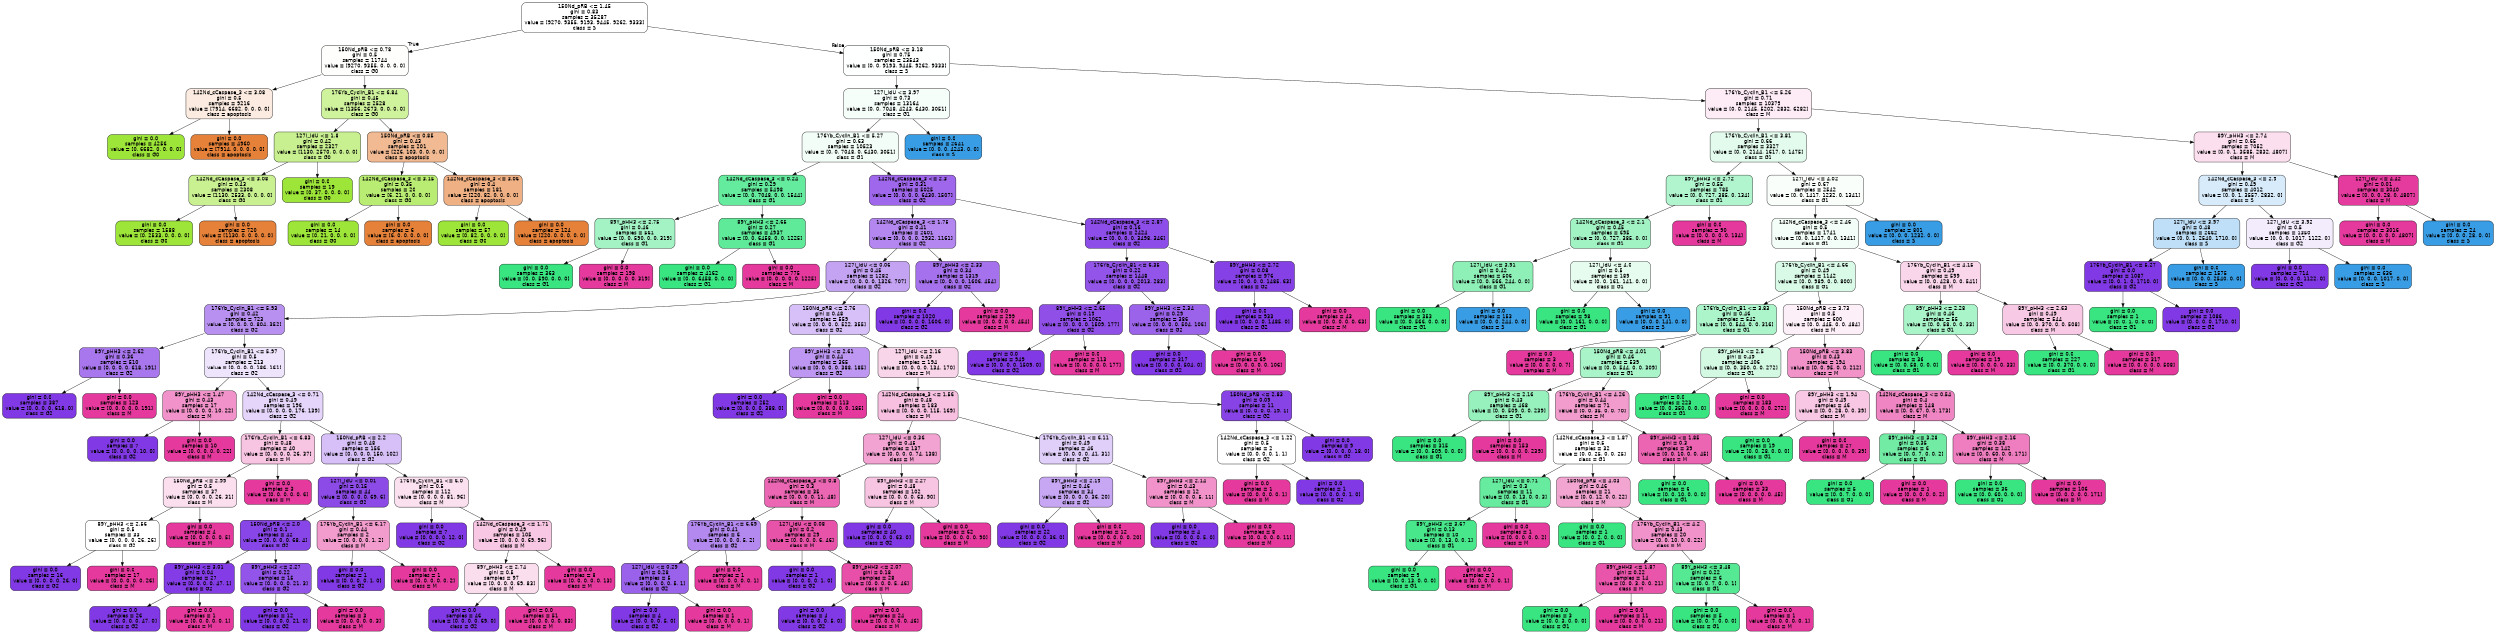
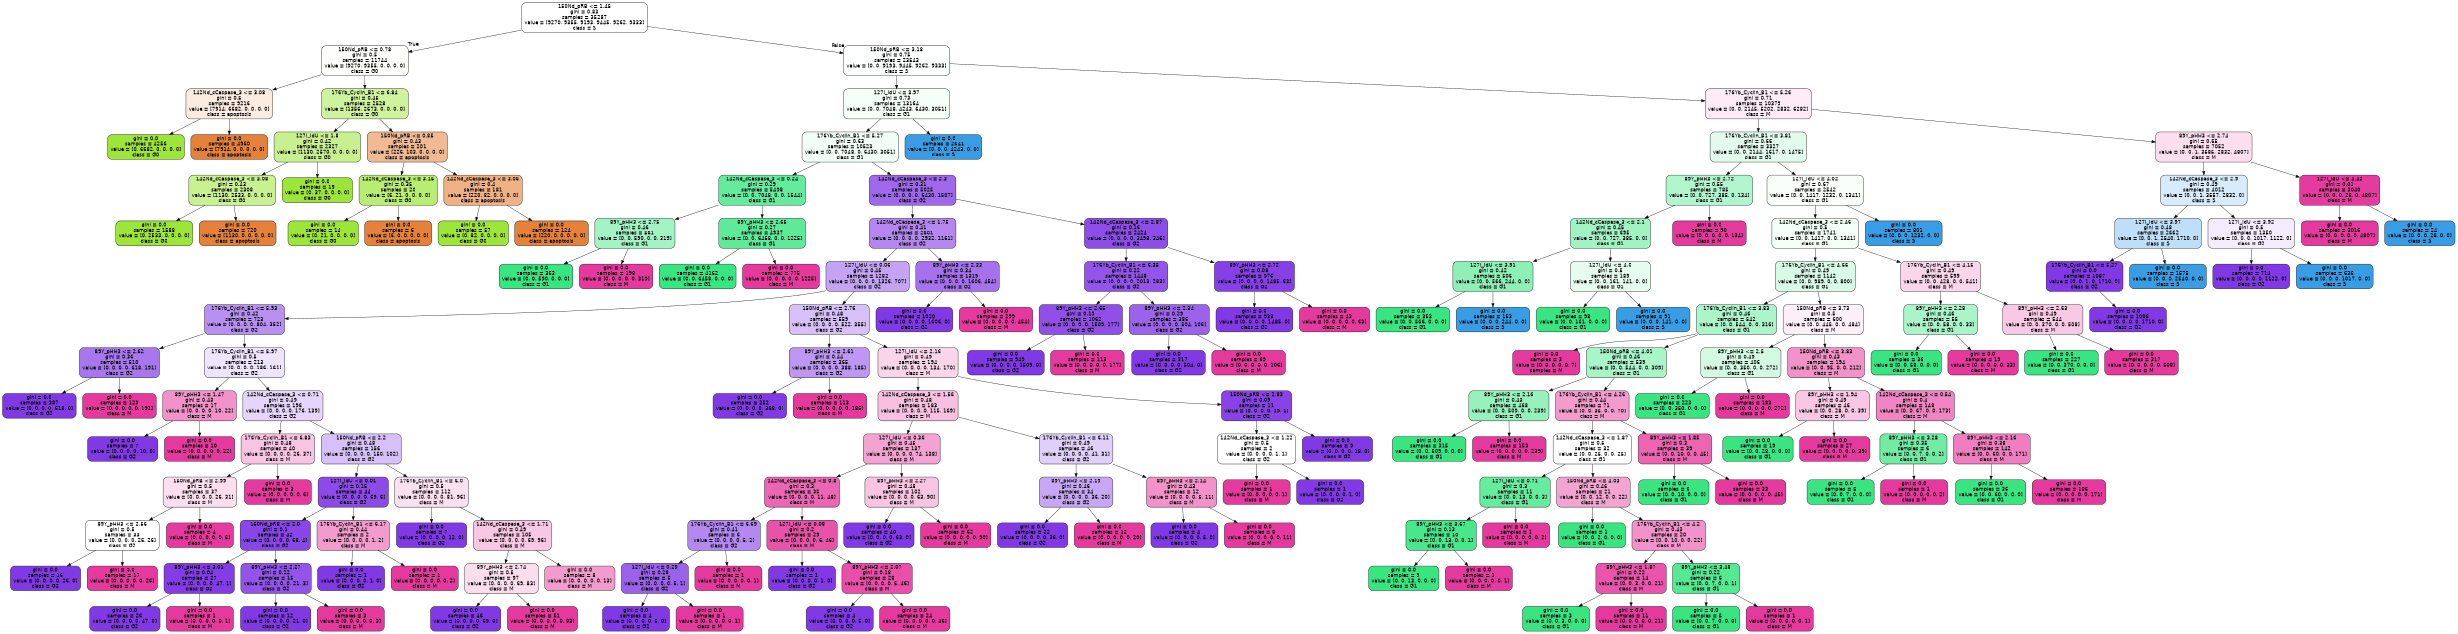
(2123, 320) -> none
(580, 578) -> (580, 578)
